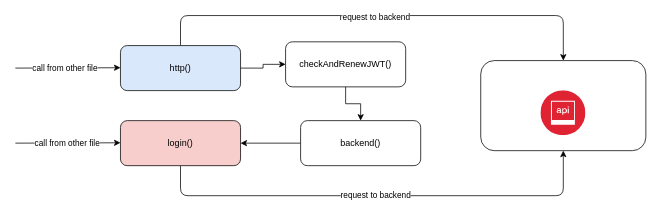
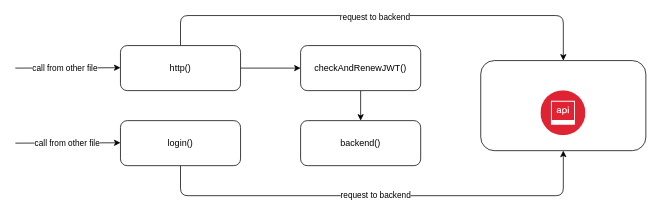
(345, 64) -> (360, 68)
(180, 68) -> (180, 68)
(180, 143) -> (180, 143)
(247, 143) -> none
